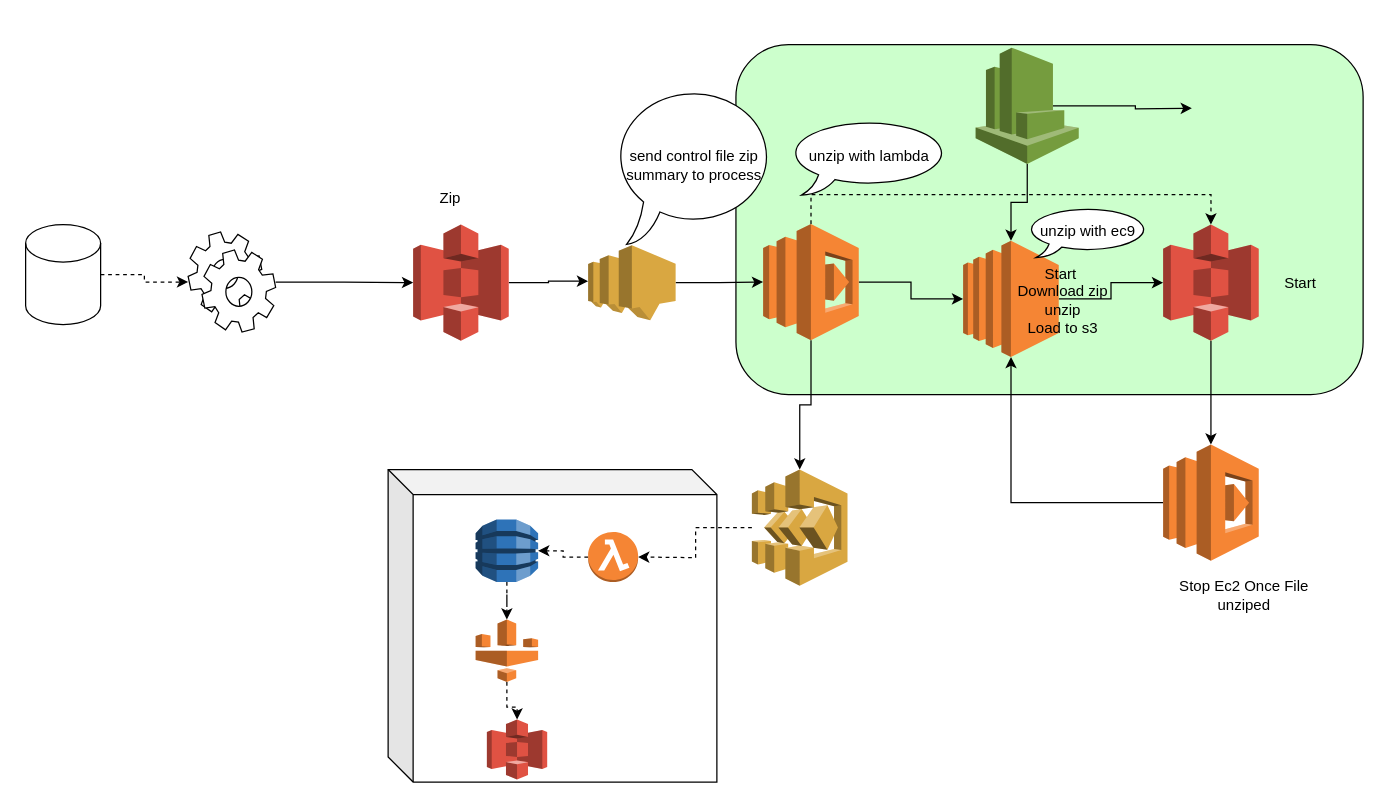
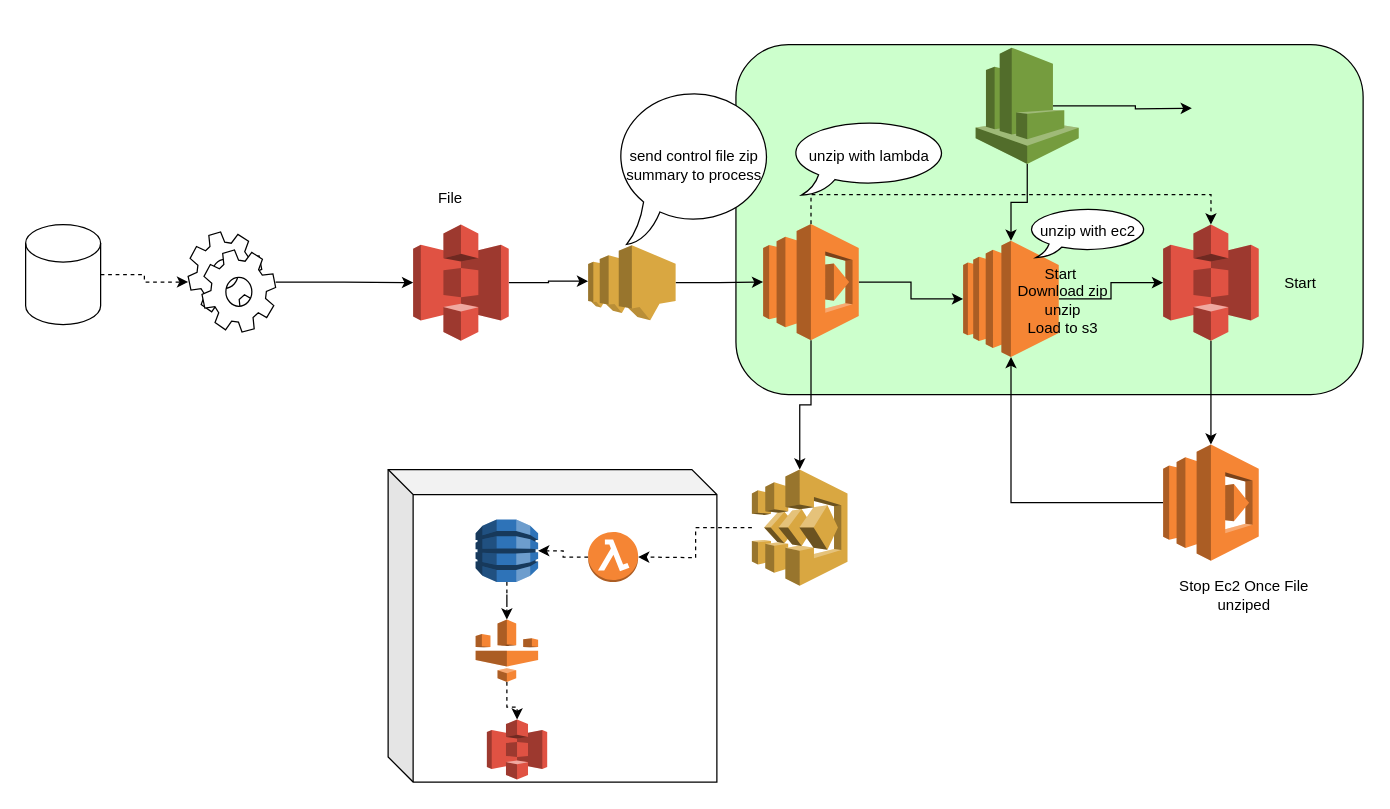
(451, 198) -> (451, 198)
(1088, 232) -> (1088, 232)
